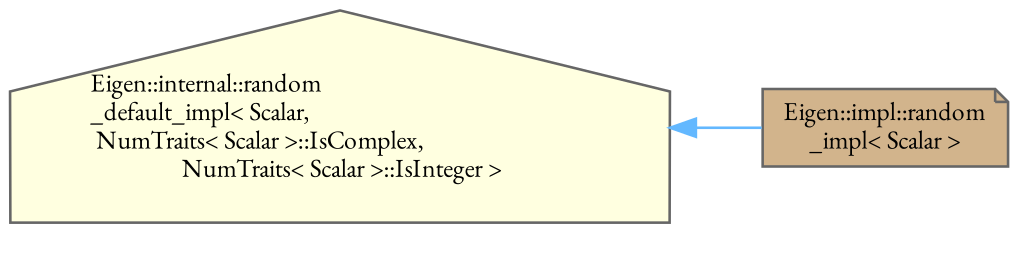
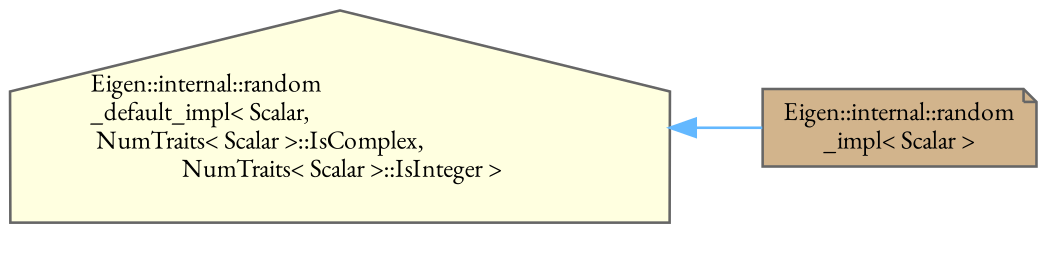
(885, 128) -> (900, 128)
